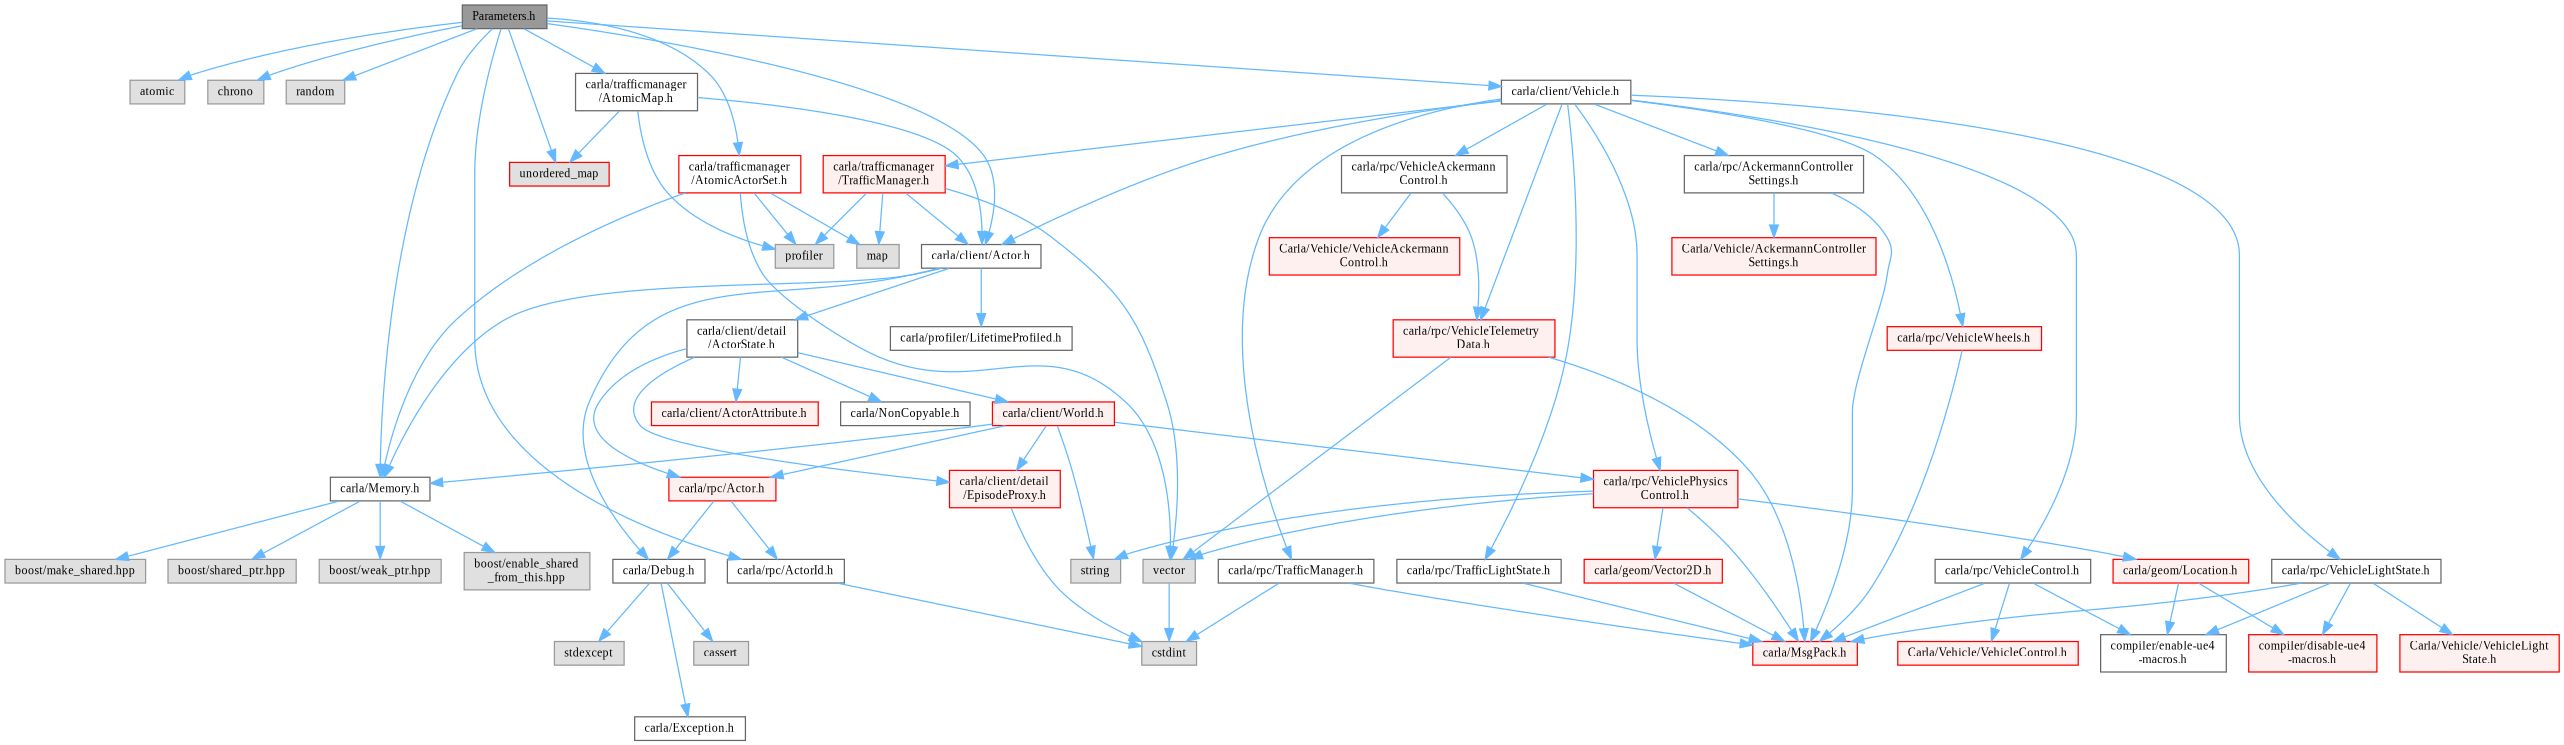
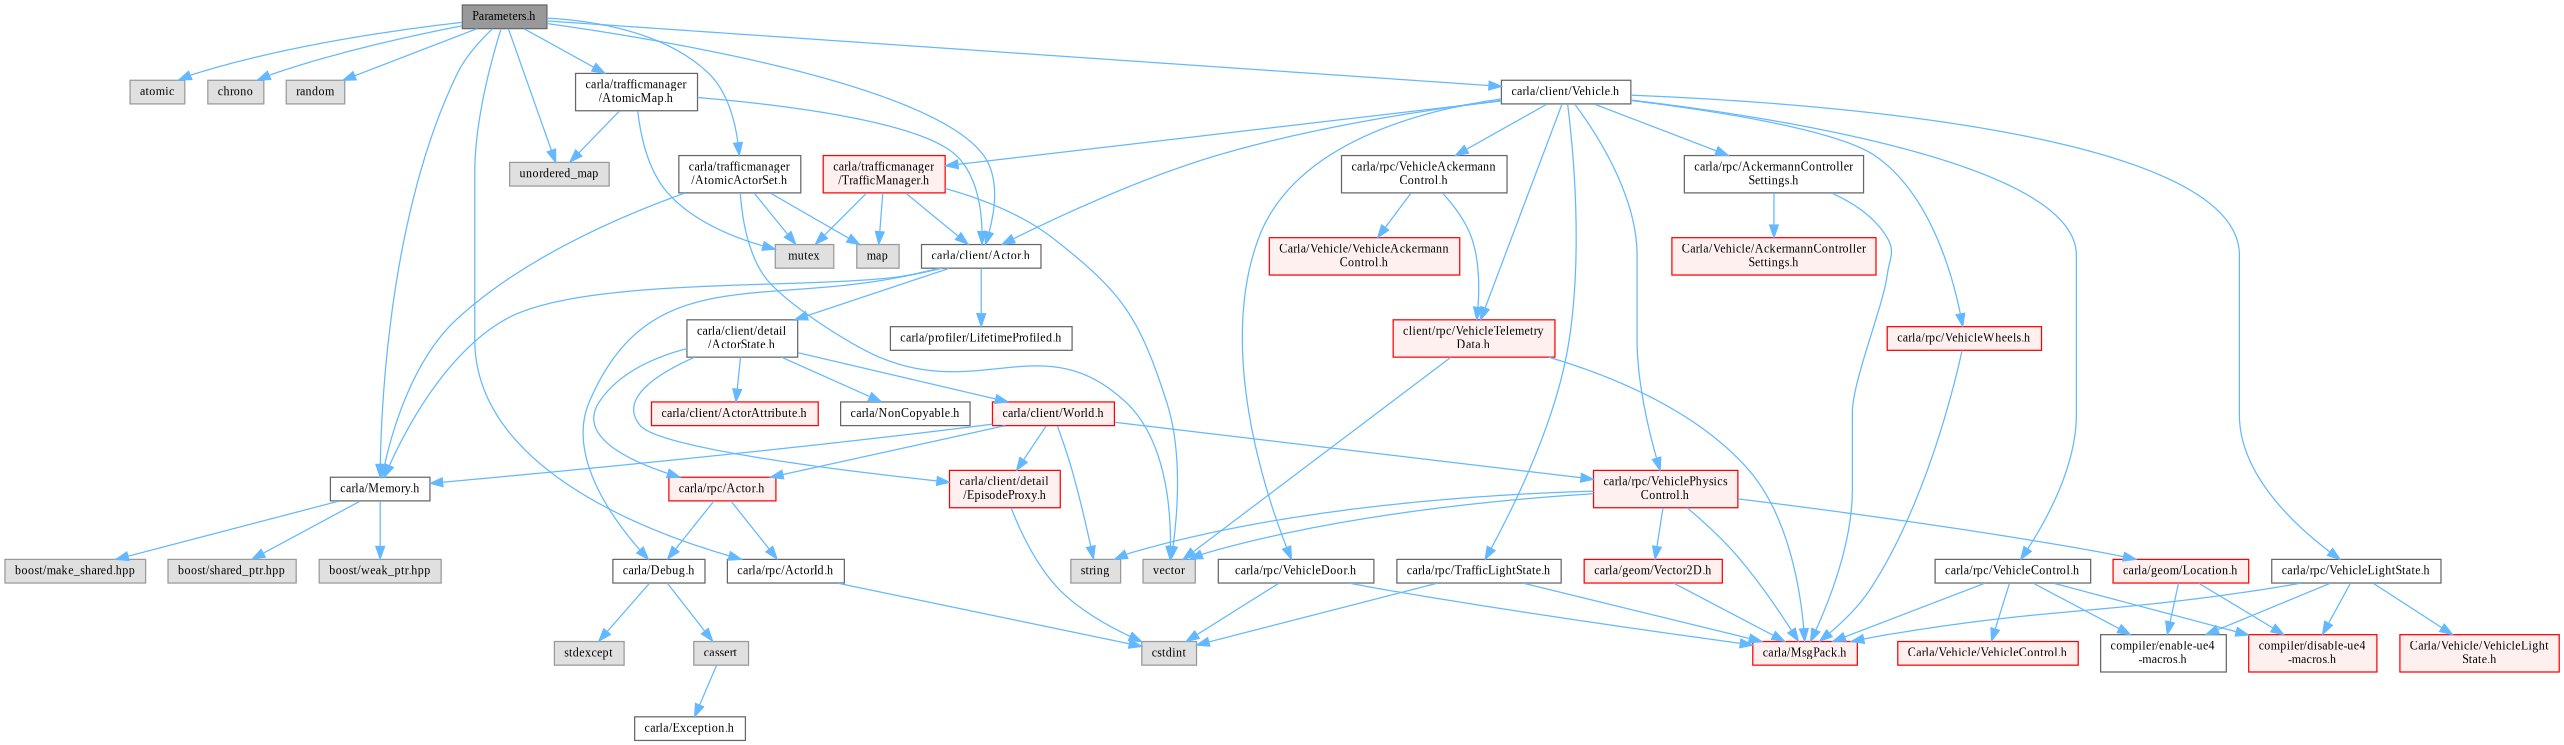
(559, 174) -> (559, 174)
(740, 174) -> (740, 174)
(805, 256) -> (805, 256)
(1474, 338) -> (1474, 338)
(527, 571) -> none
(1296, 571) -> (1296, 571)
(1169, 606) -> (1323, 613)
none -> (2159, 611)
(673, 644) -> (708, 685)
